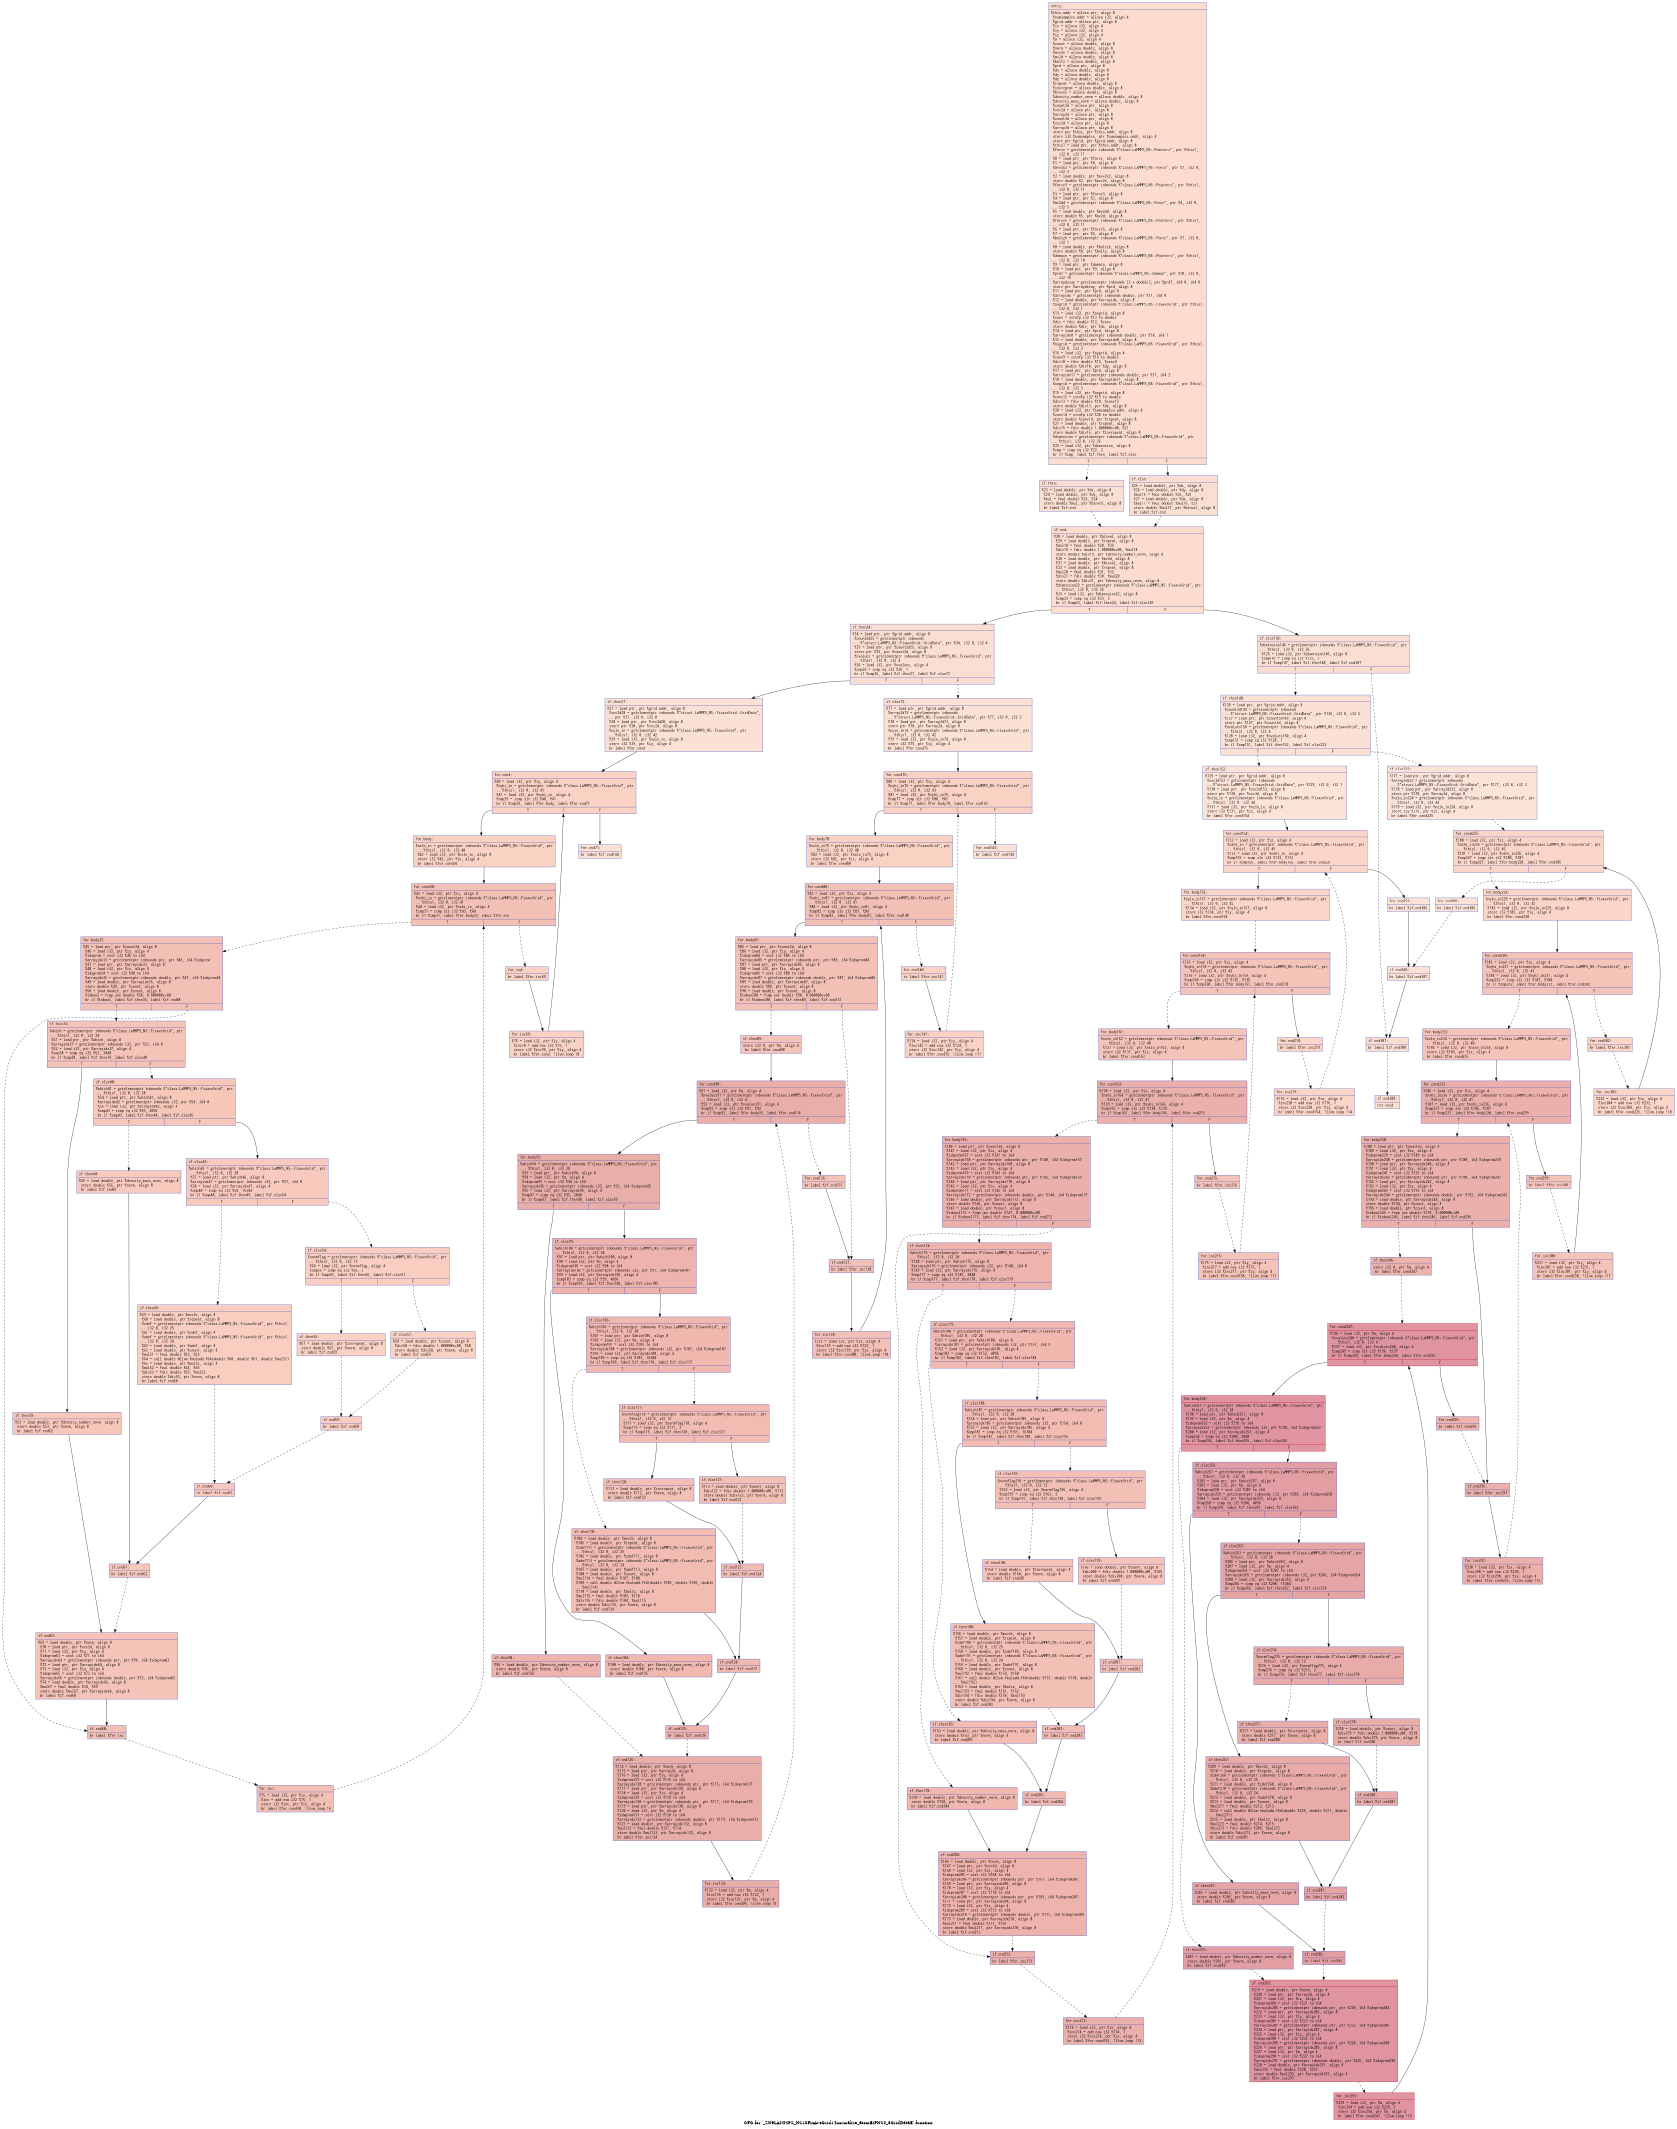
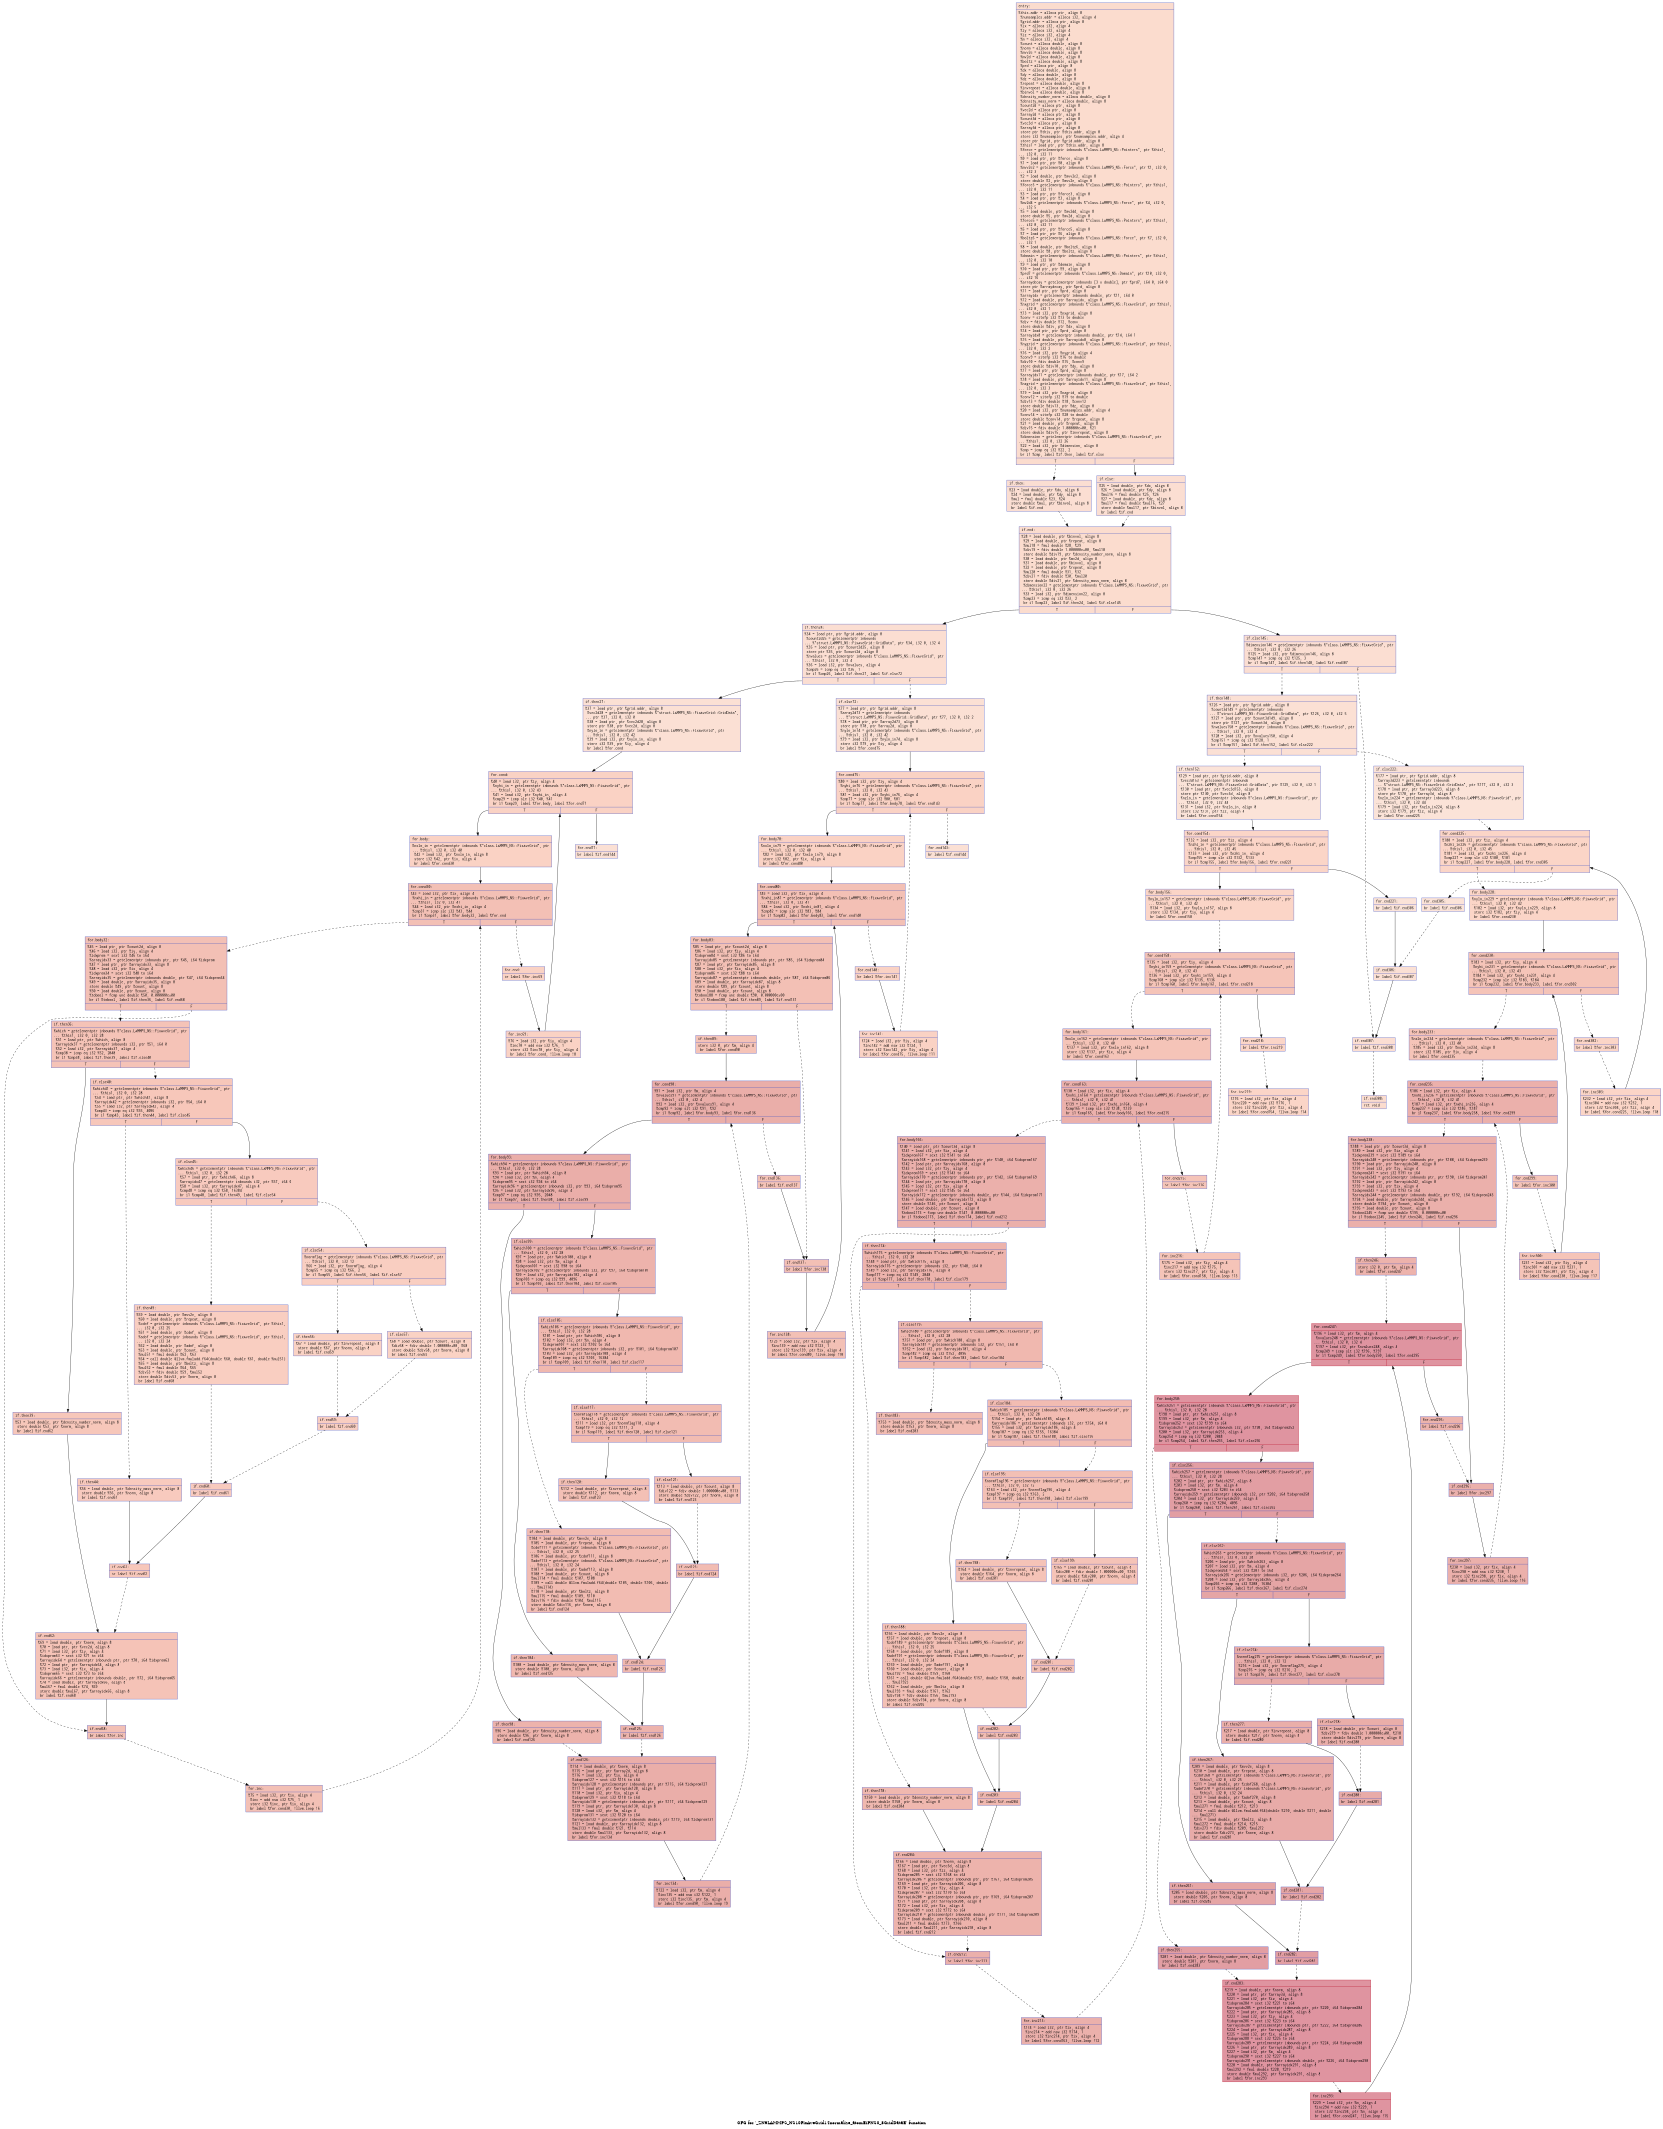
(1345, 982) -> none
(1496, 1069) -> (1483, 1069)
(1026, 1763) -> (976, 1750)
